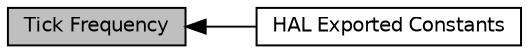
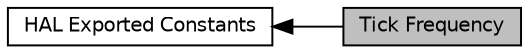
(231, 27) -> (318, 27)
